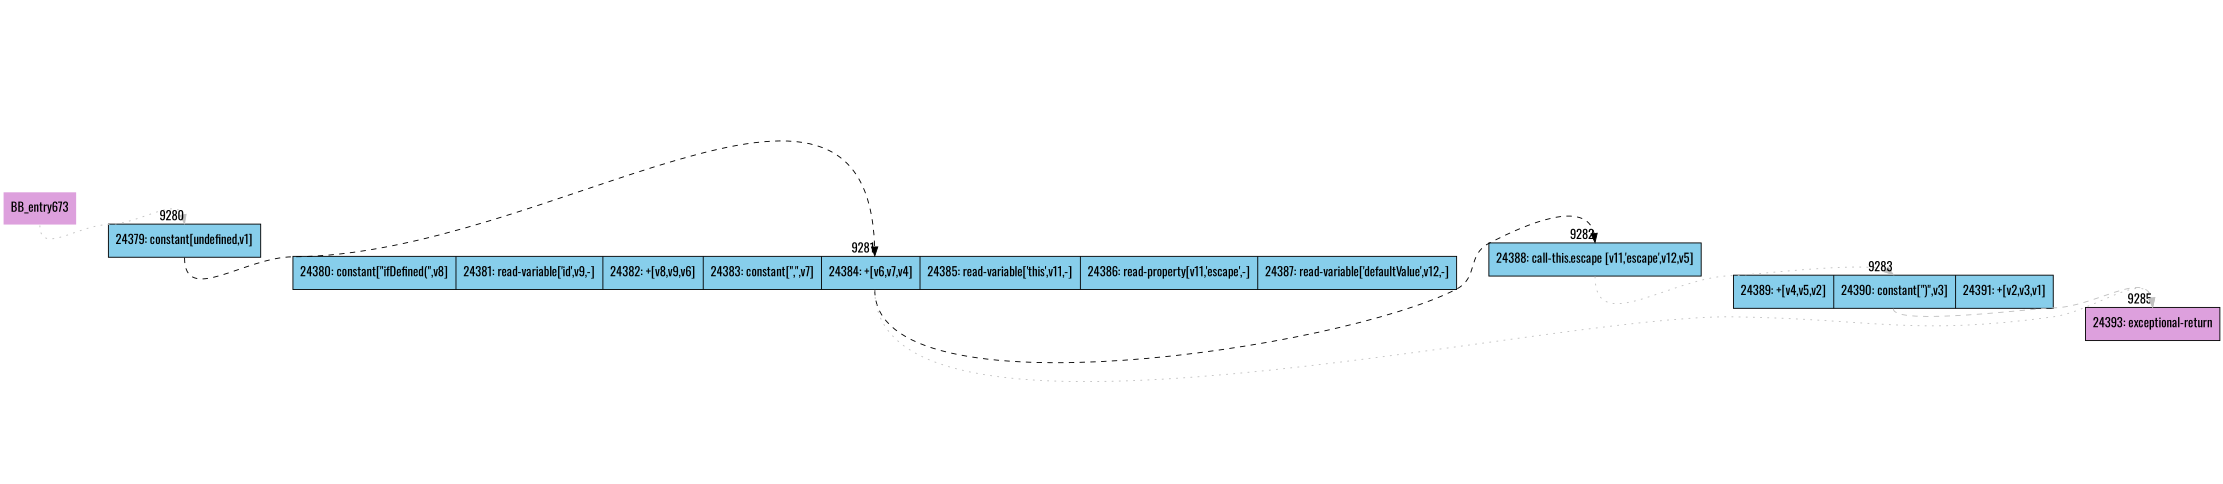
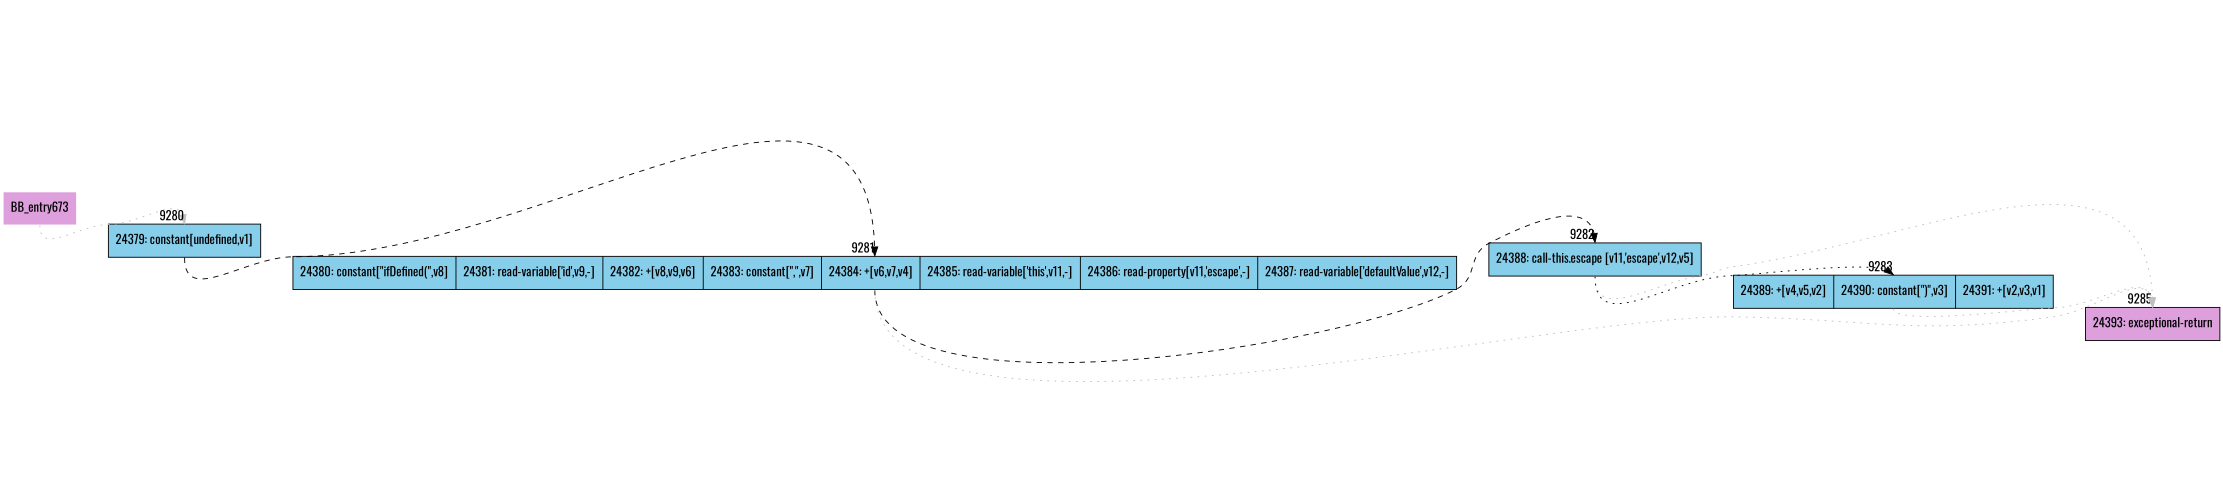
none -> (1891, 233)
(1730, 276) -> (1730, 276)
(2025, 310) -> (2025, 310)
